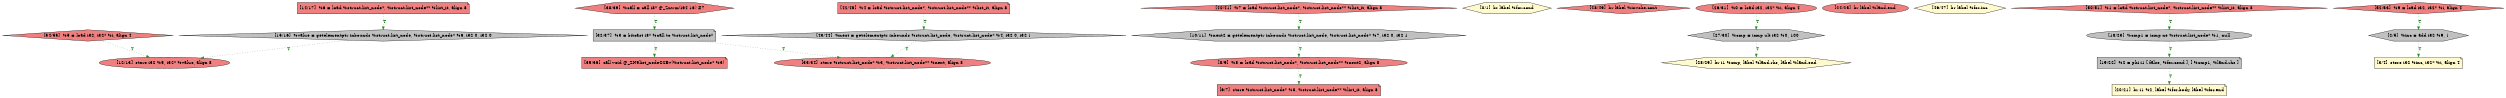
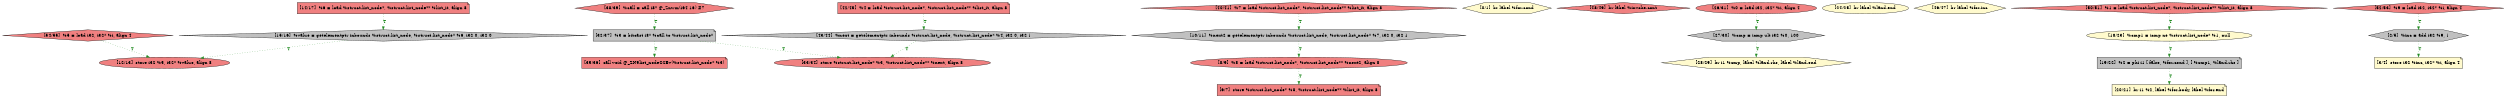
(1865, 8) -> (1865, 8)
(2169, 35) -> (2169, 35)
